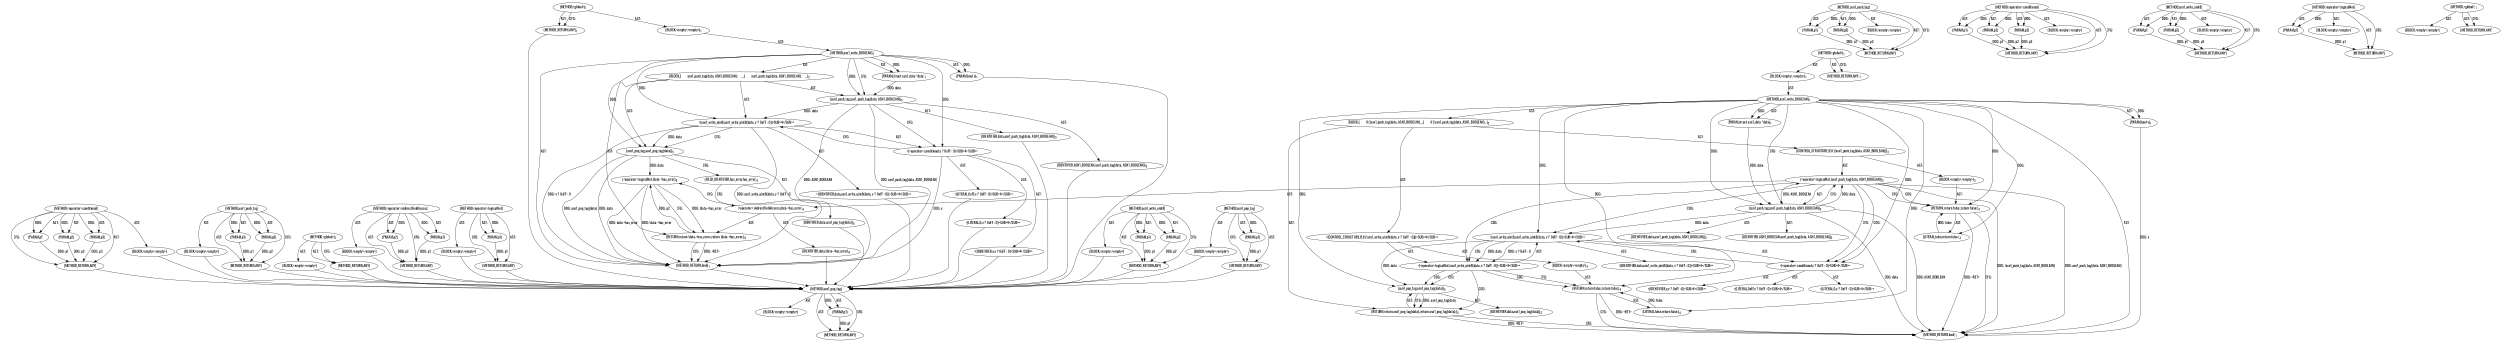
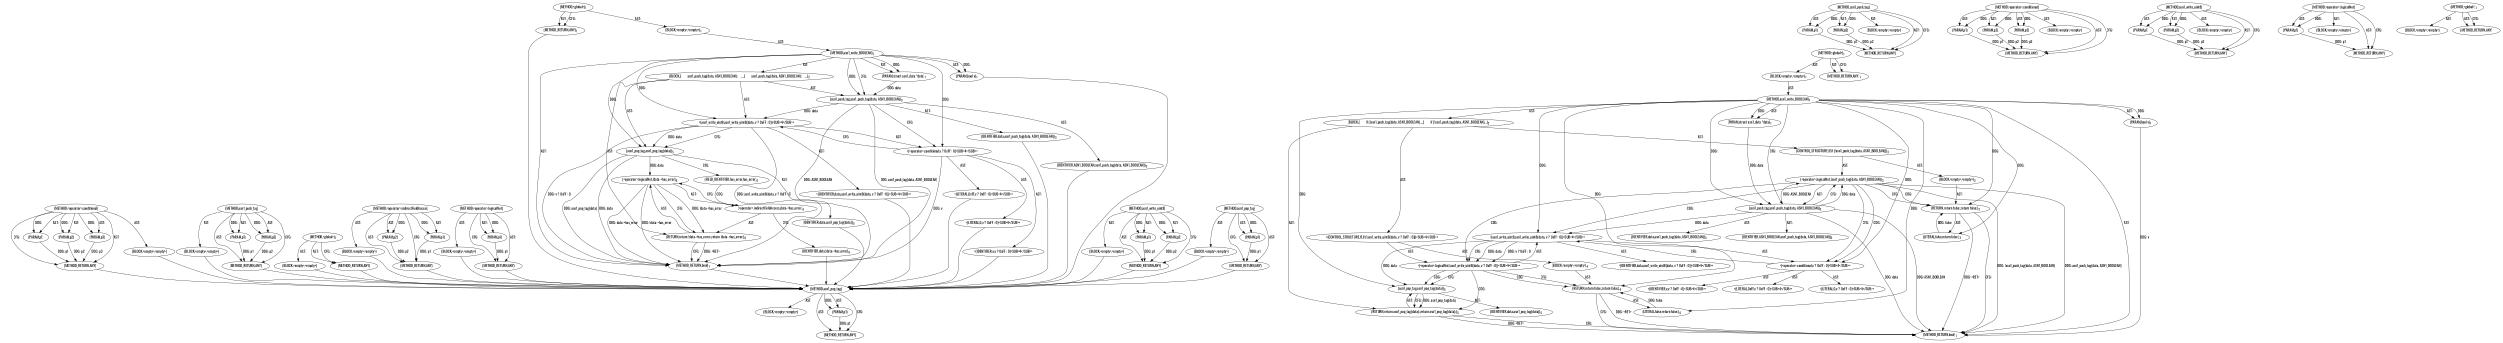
(1301, 189) -> (701, 201)
(720, 194) -> (720, 194)
(664, 209) -> (664, 209)
(786, 223) -> (786, 223)
